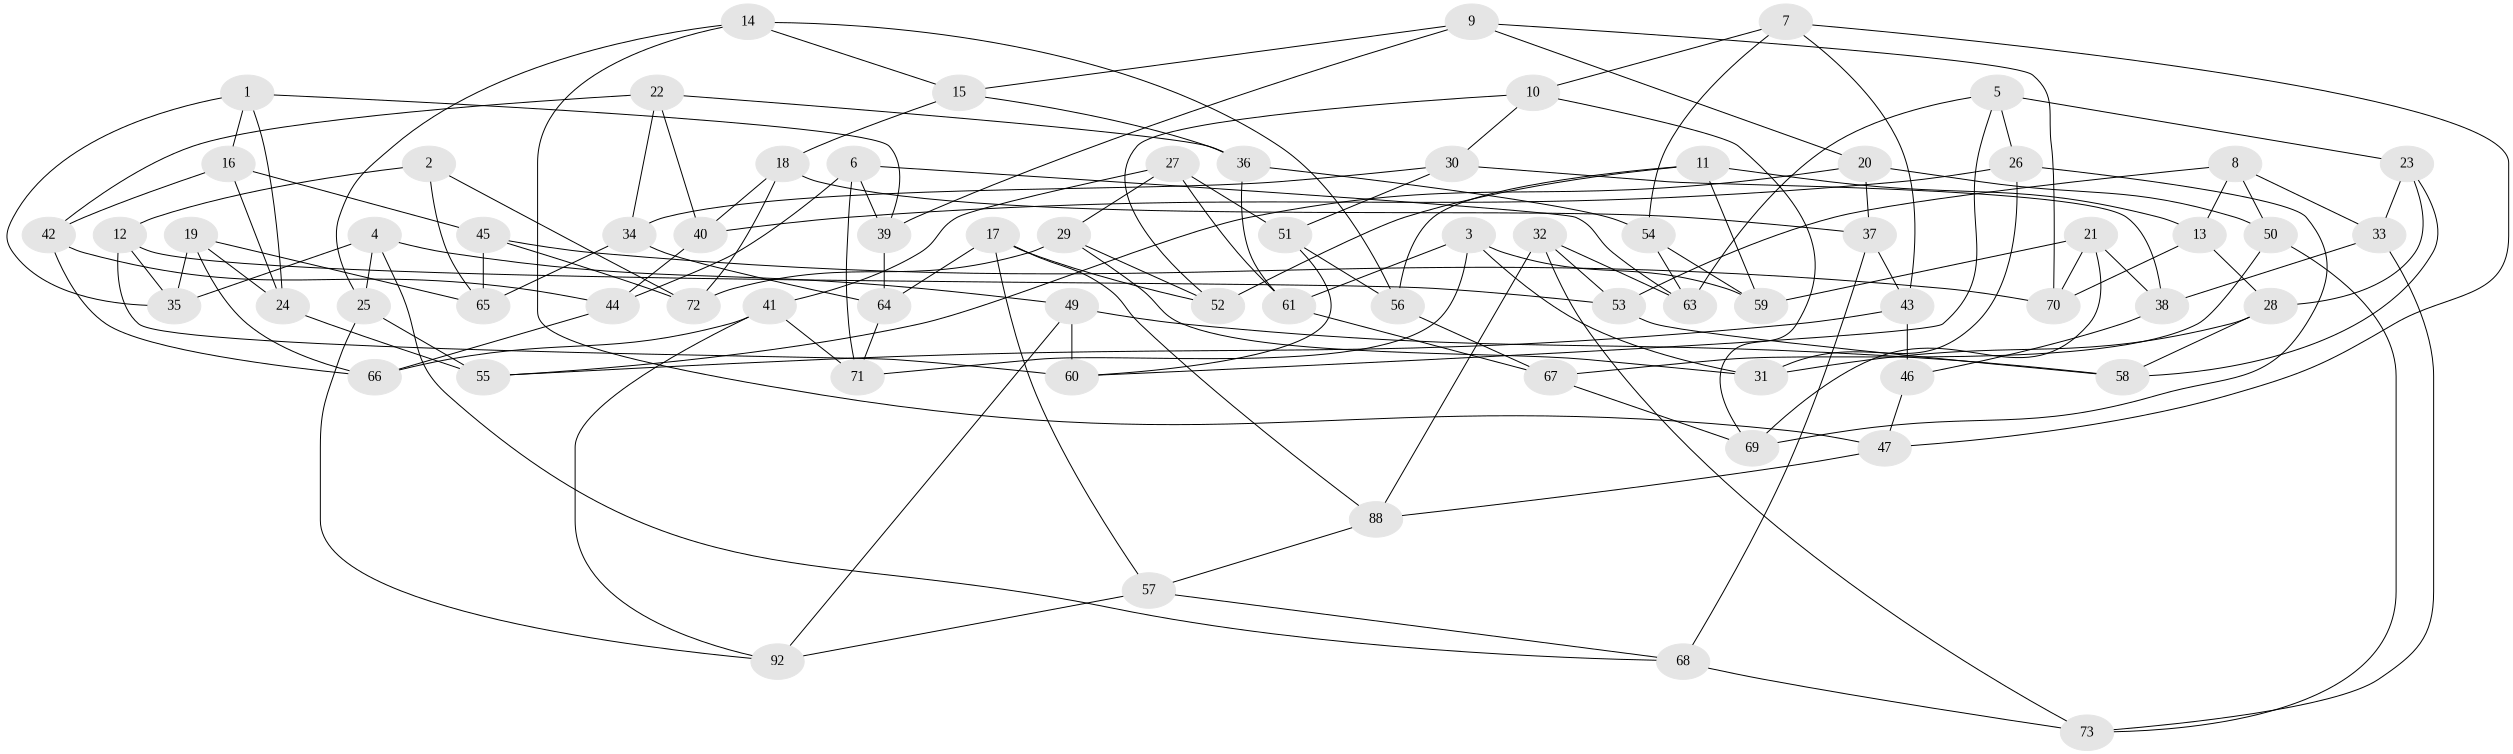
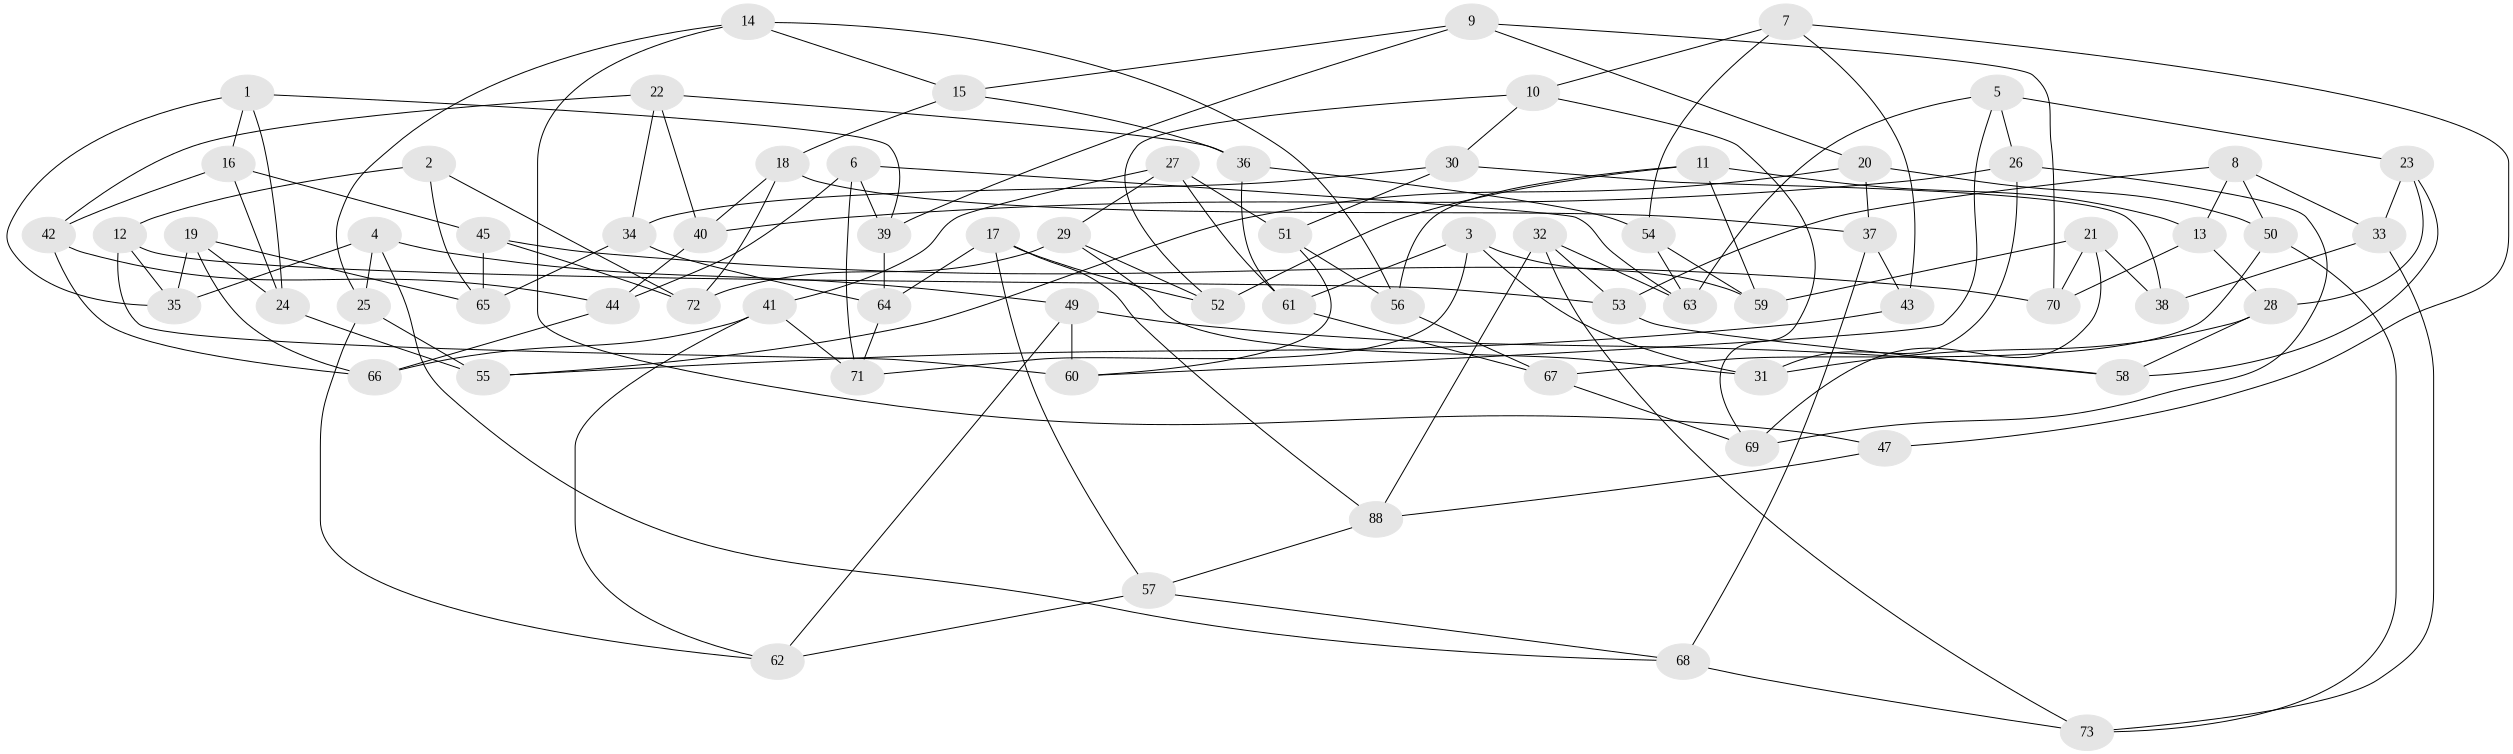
(1907, 377) -> none
(778, 662) -> (778, 662)
